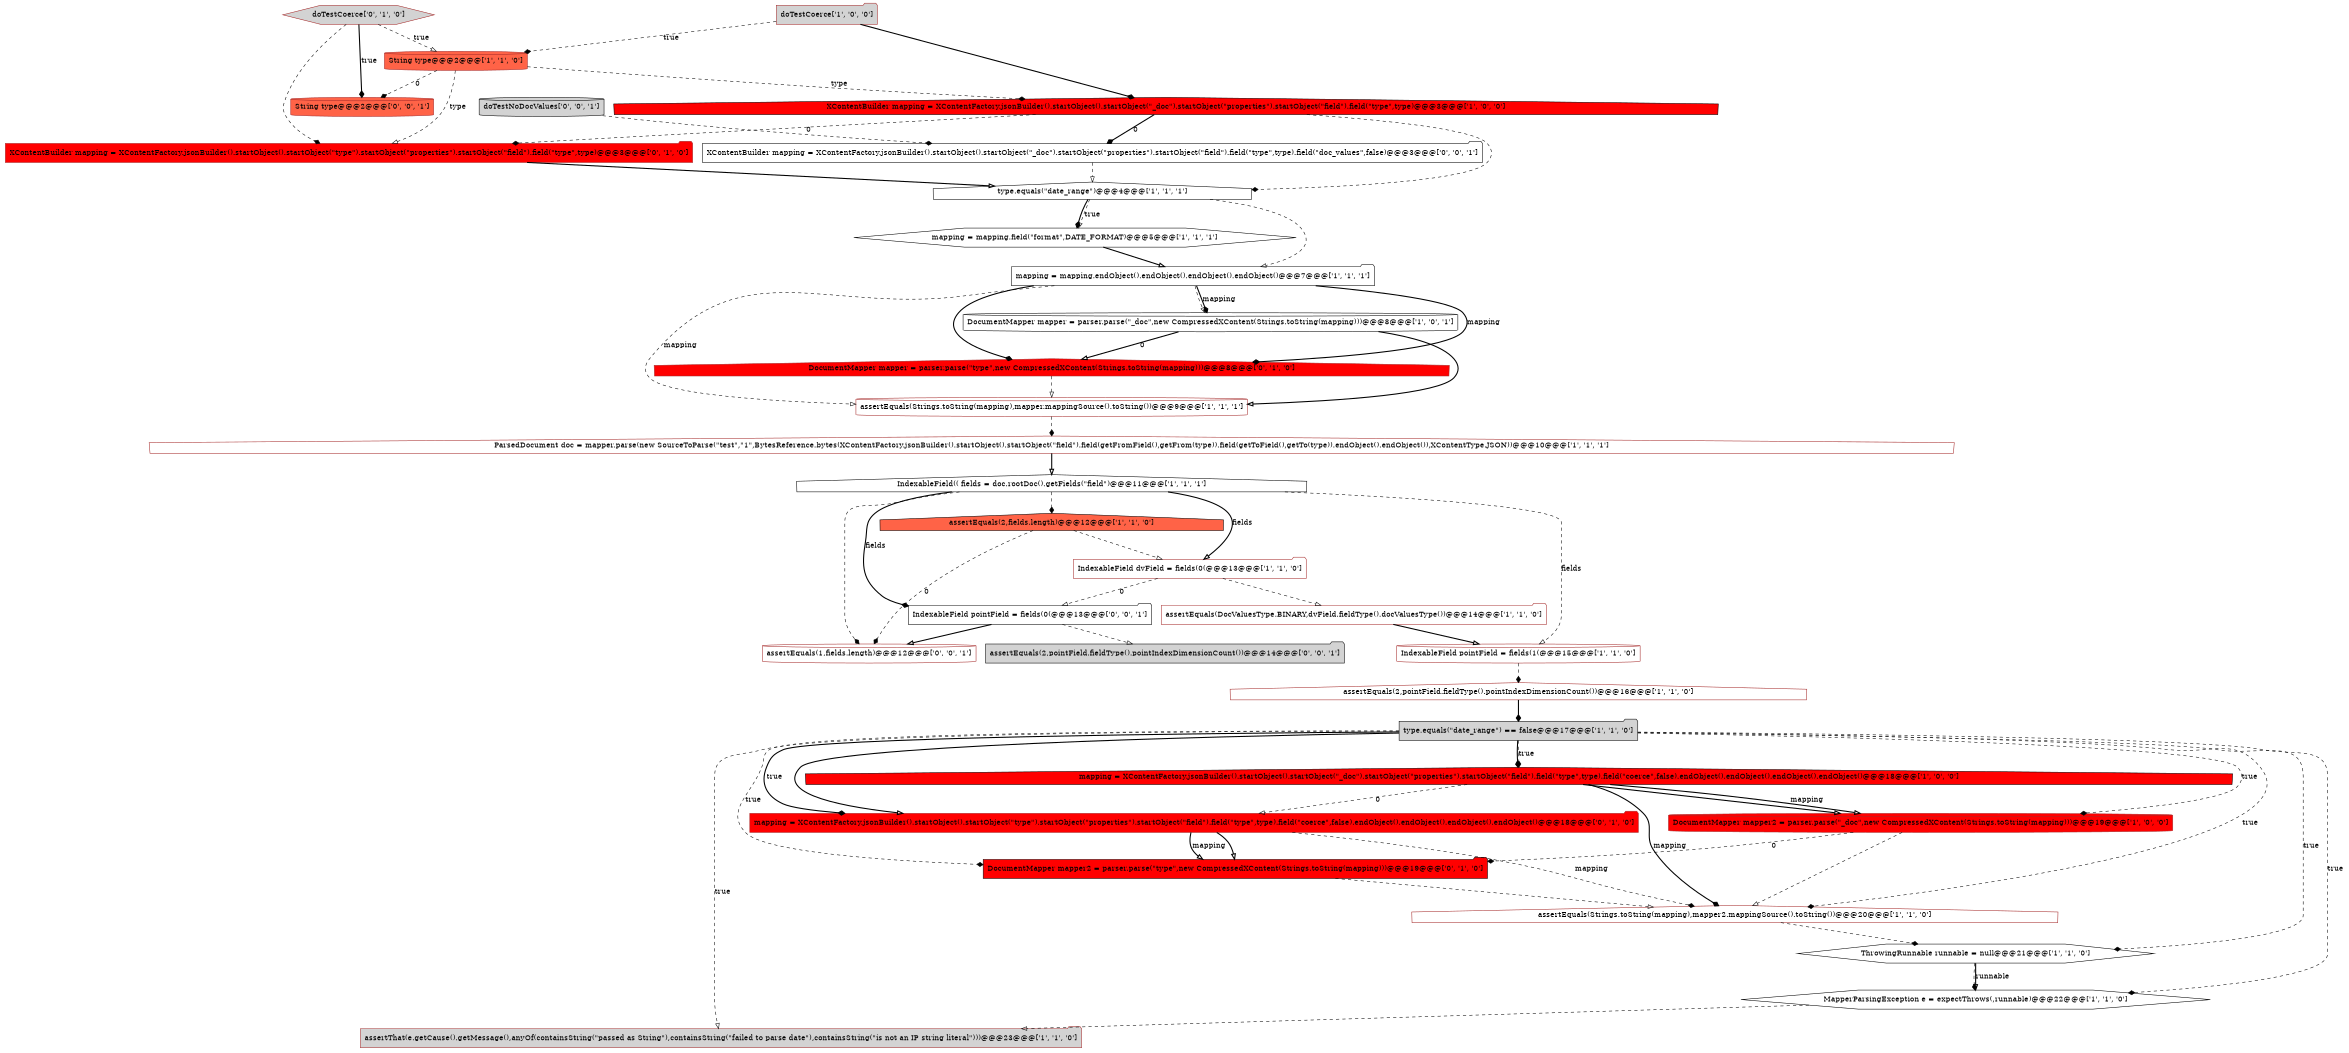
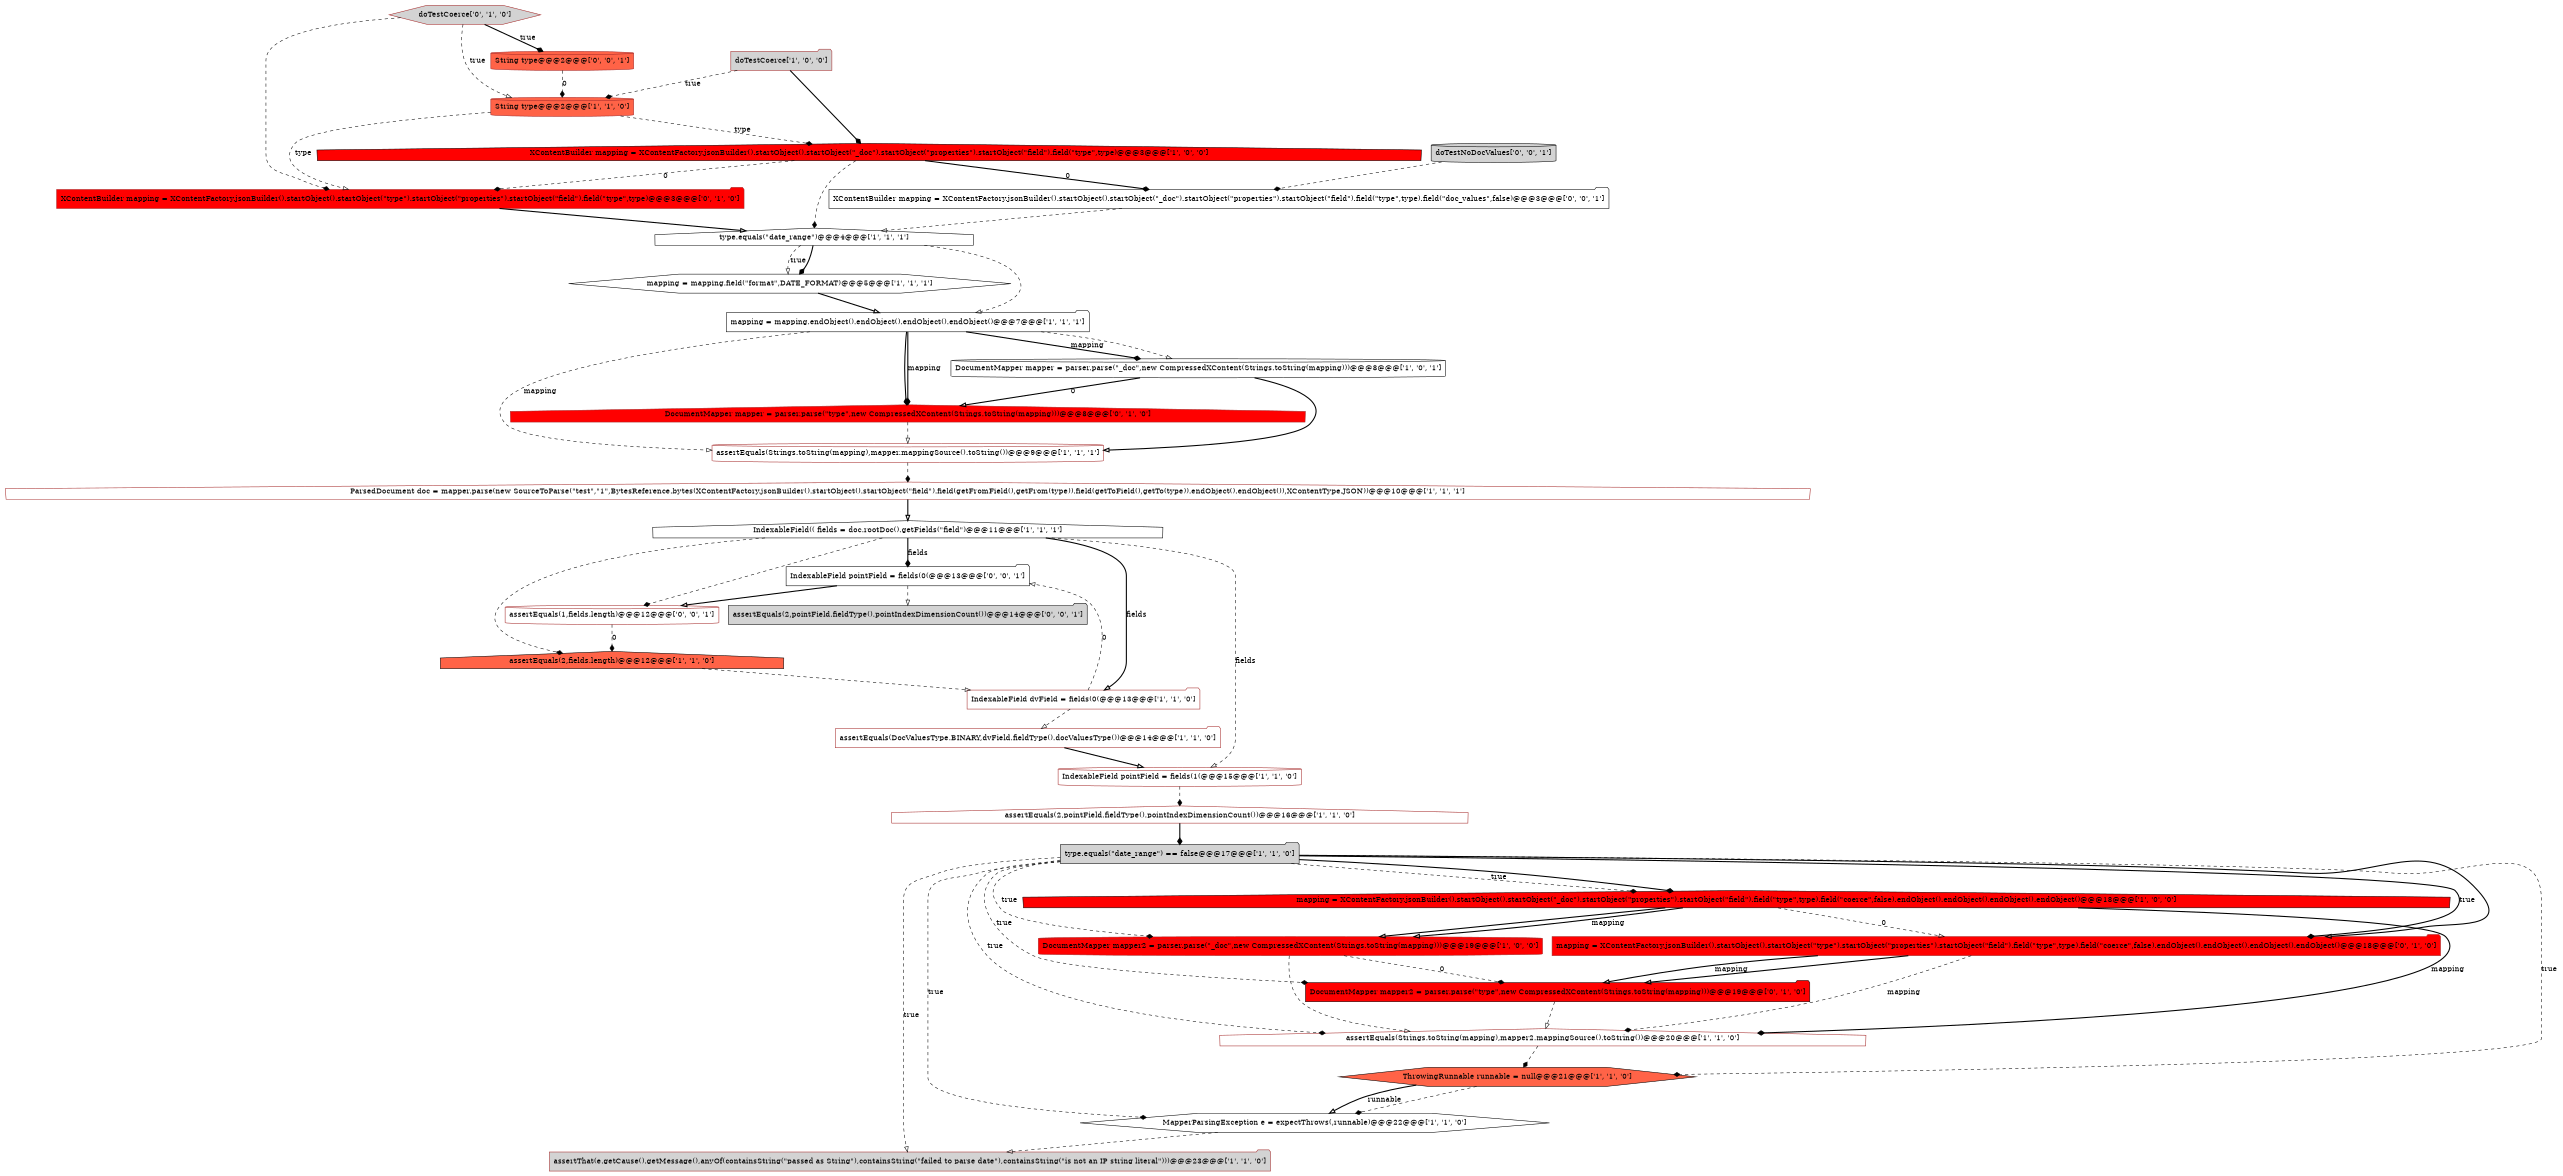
(412, 83) -> (562, 81)
(947, 574) -> (612, 635)
(1976, 954) -> (1517, 1077)
